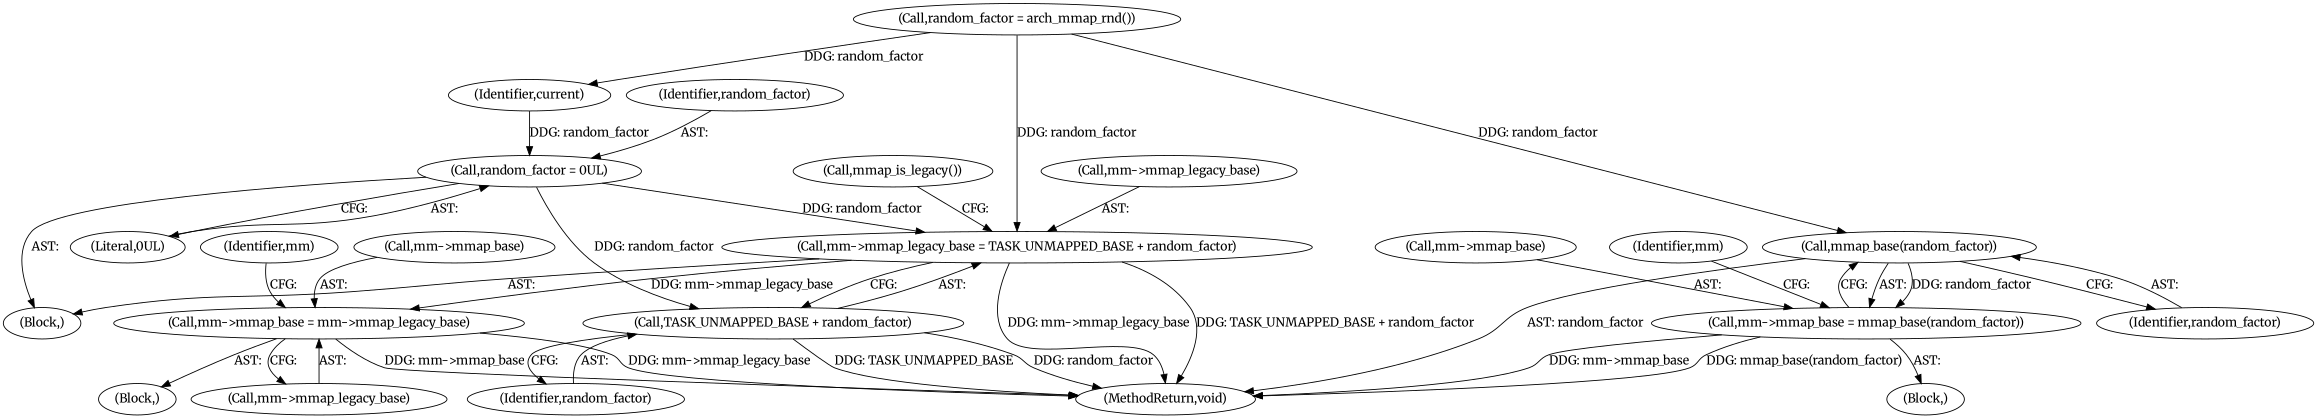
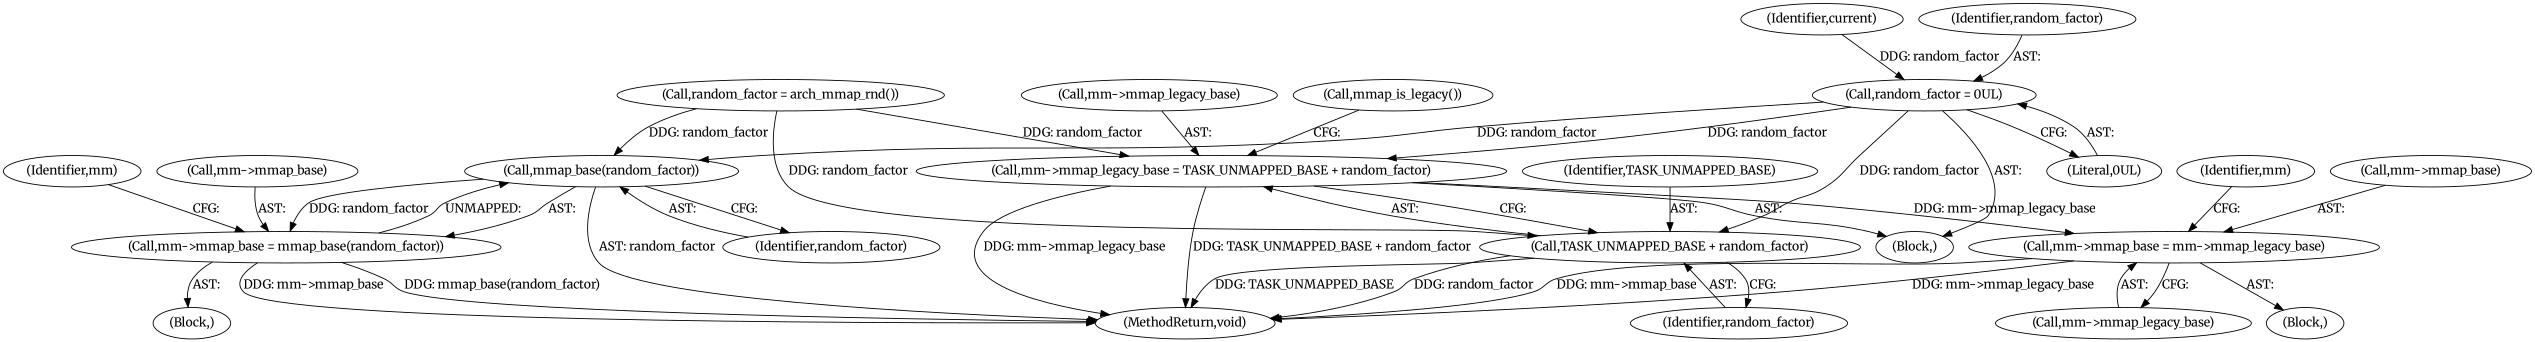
(764, 57) -> (1116, 227)
none -> (1294, 143)
none -> (1670, 171)
(1856, 285) -> (485, 209)
